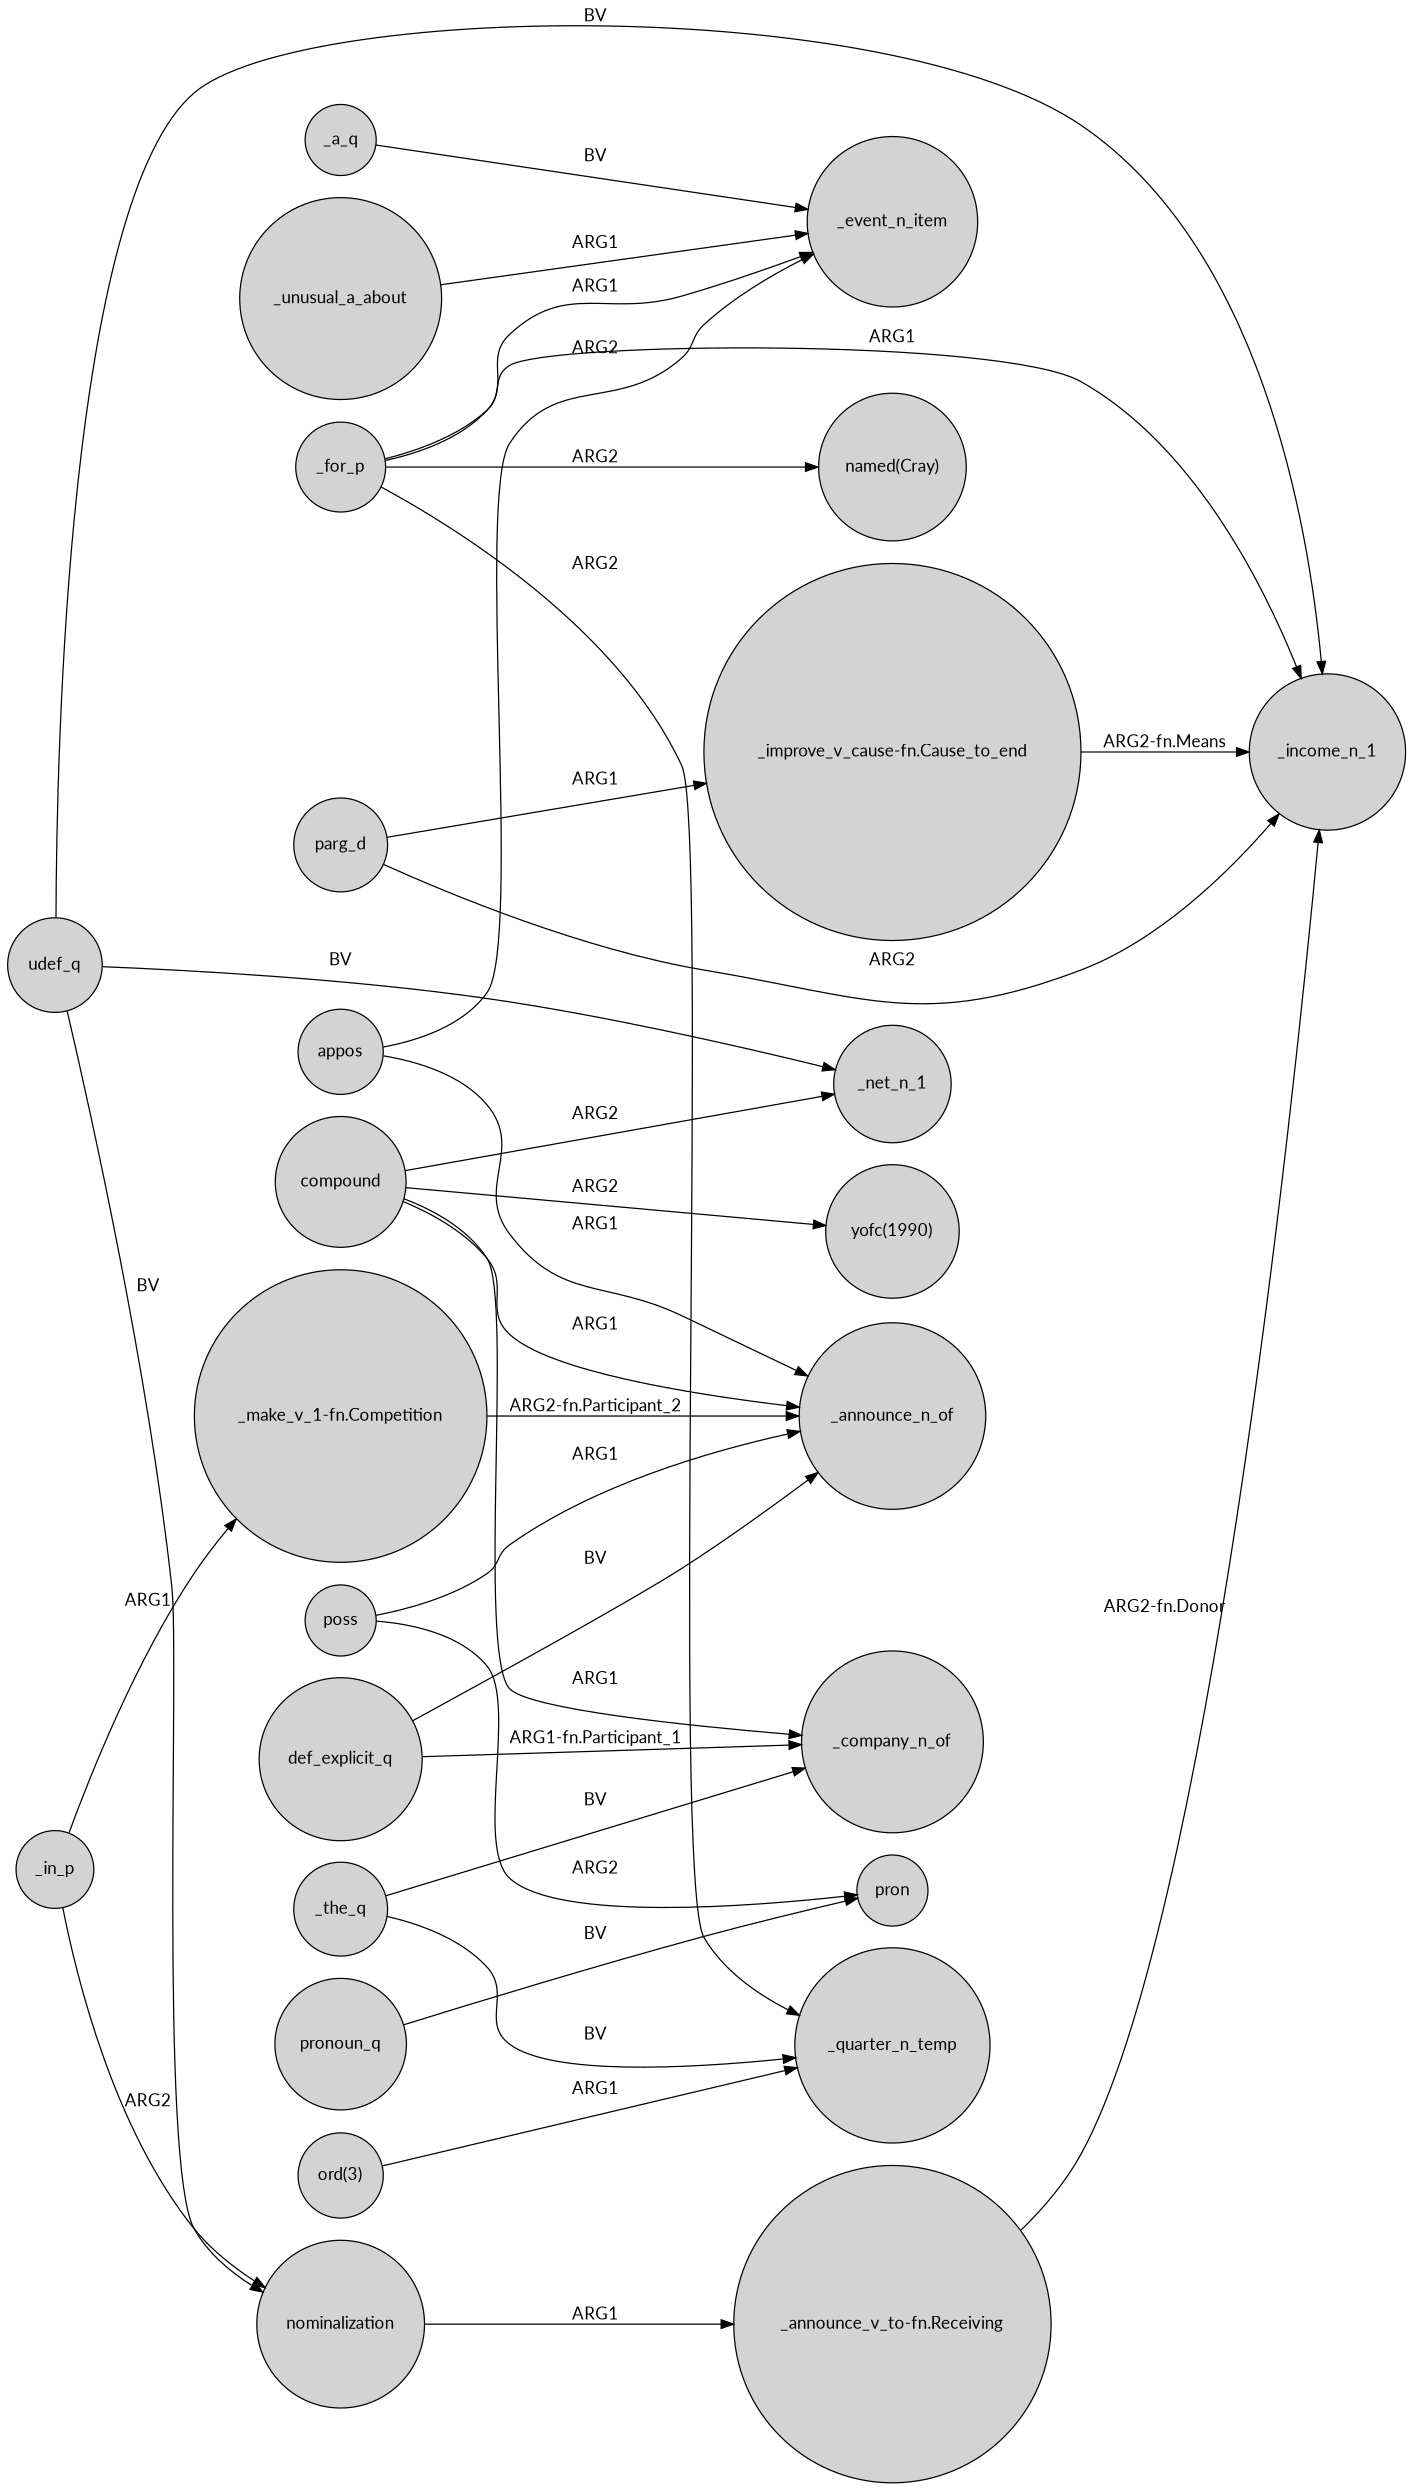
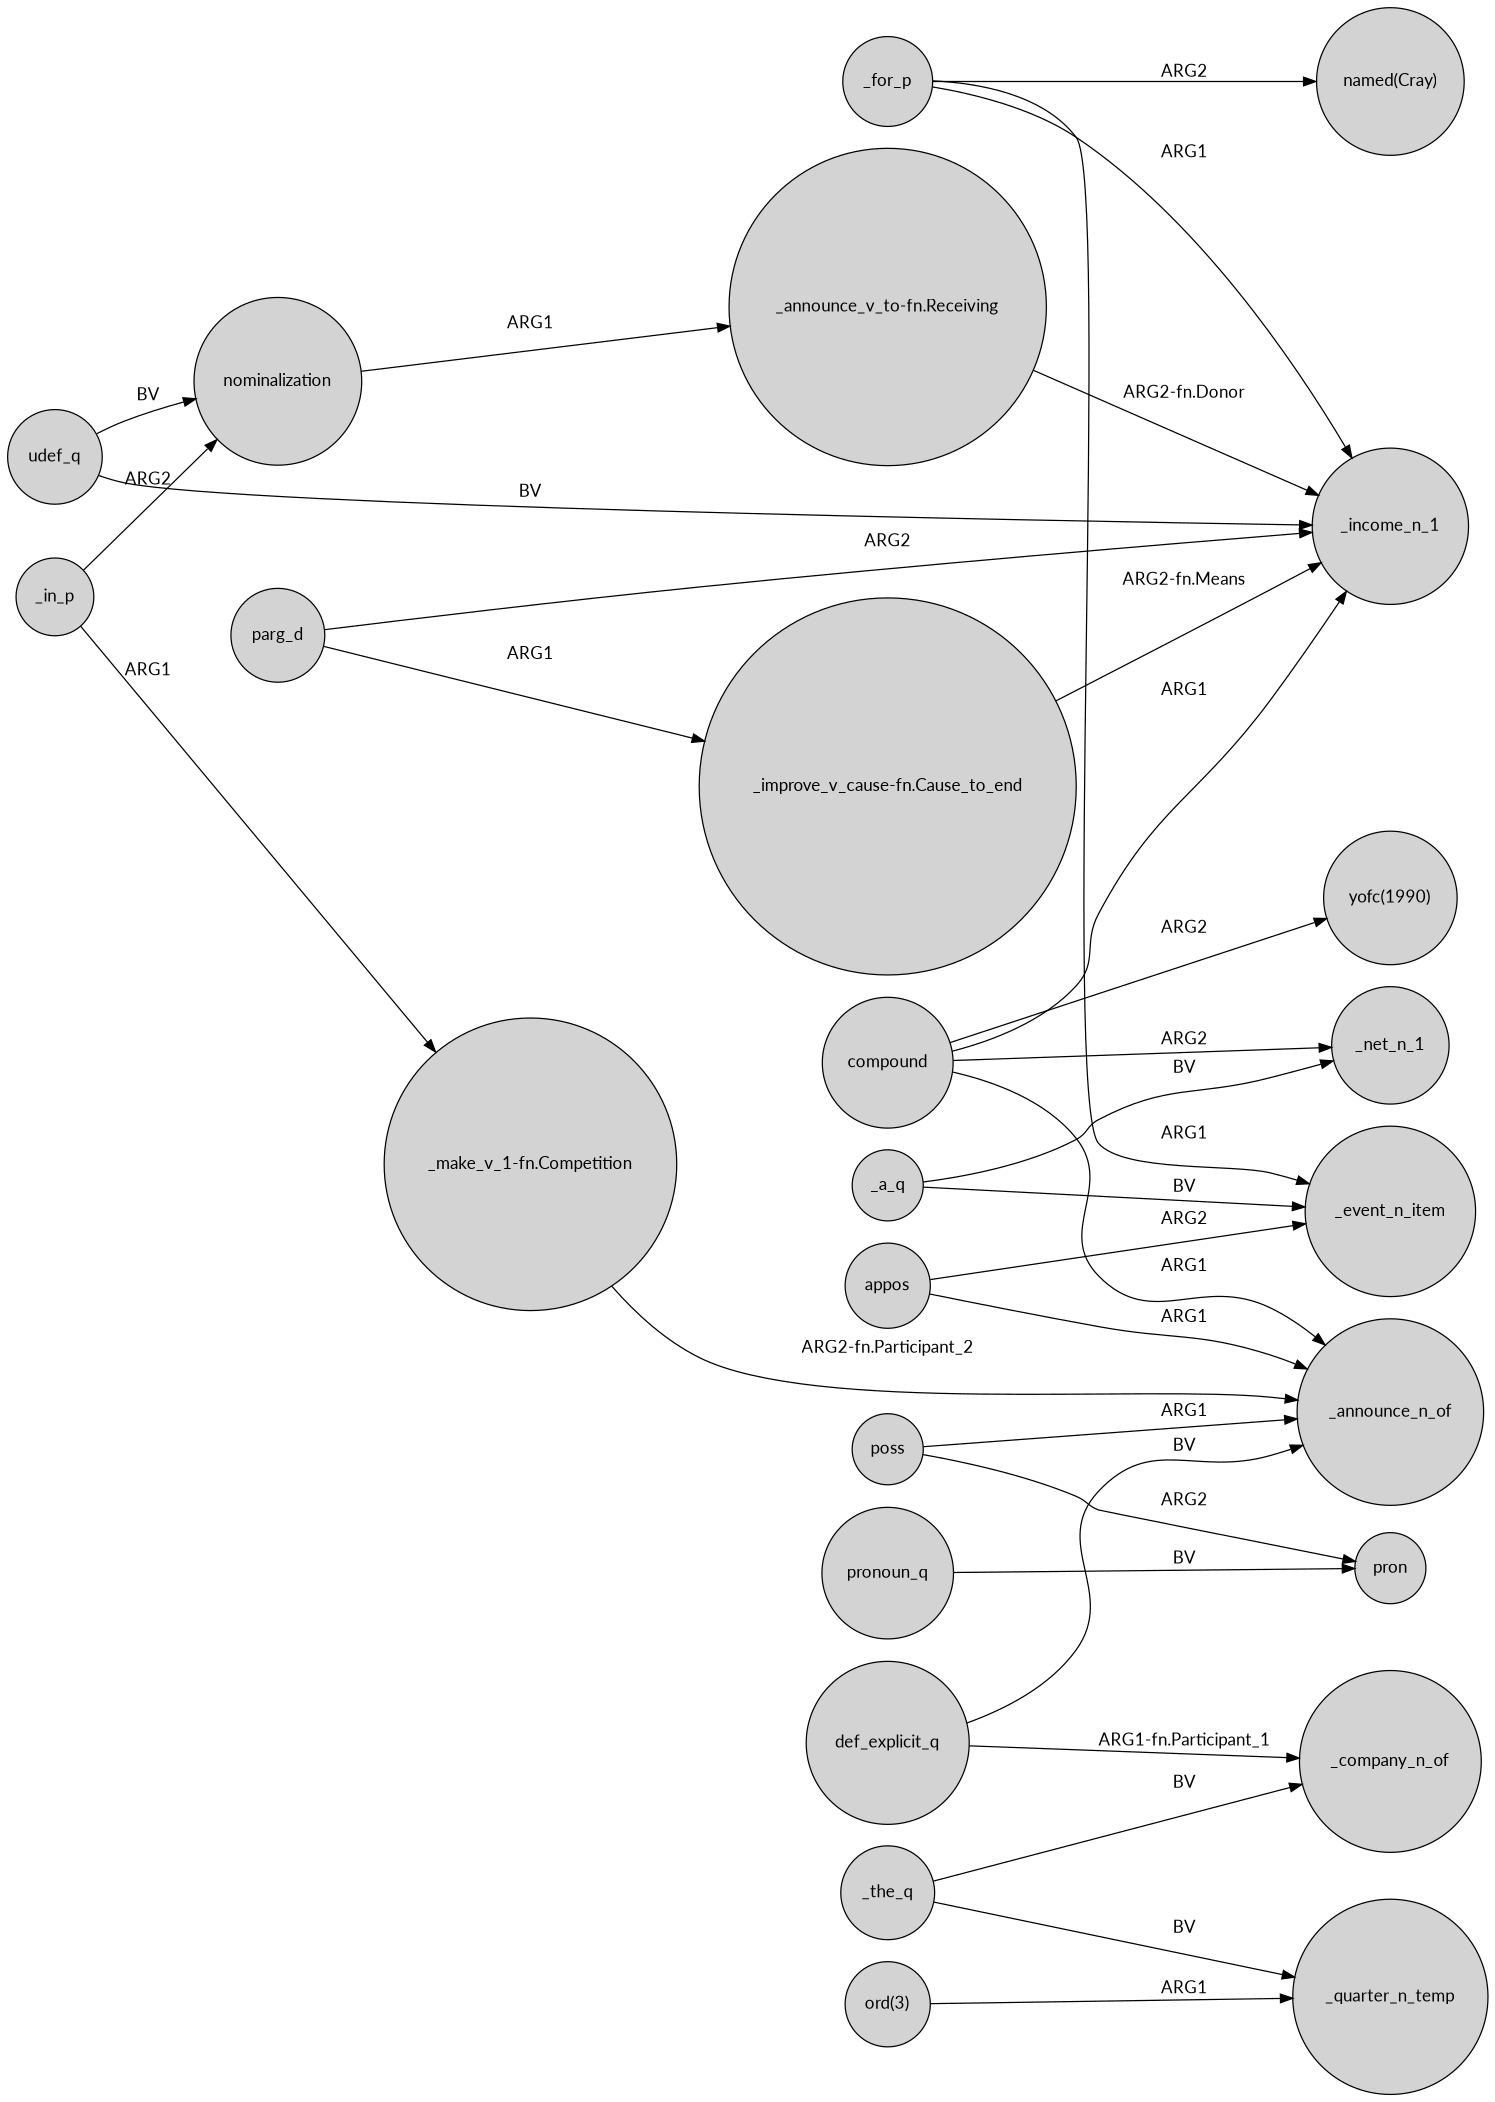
(341, 299) -> none
(466, 996) -> (1117, 1111)
(692, 1200) -> none
(495, 1544) -> (1146, 840)
